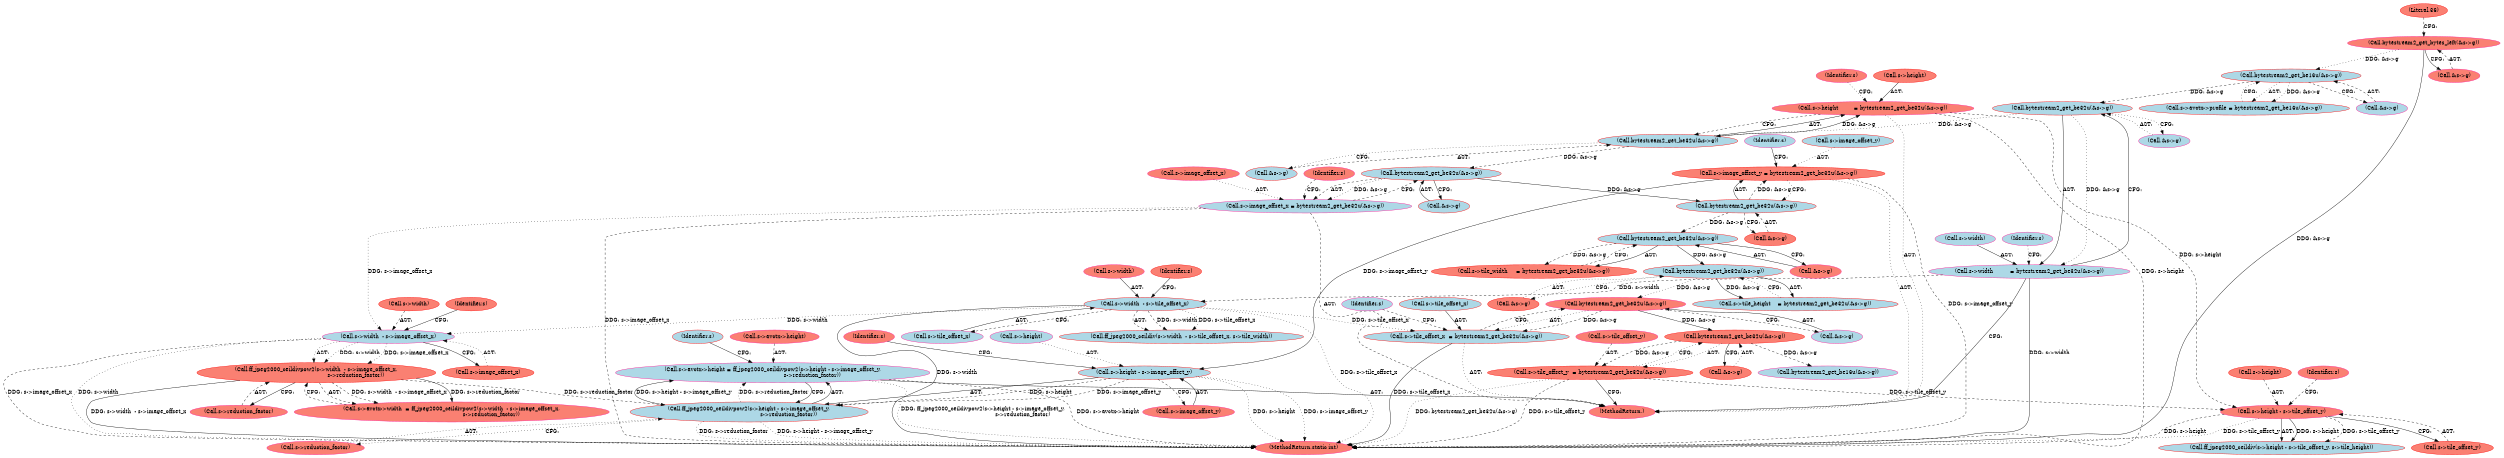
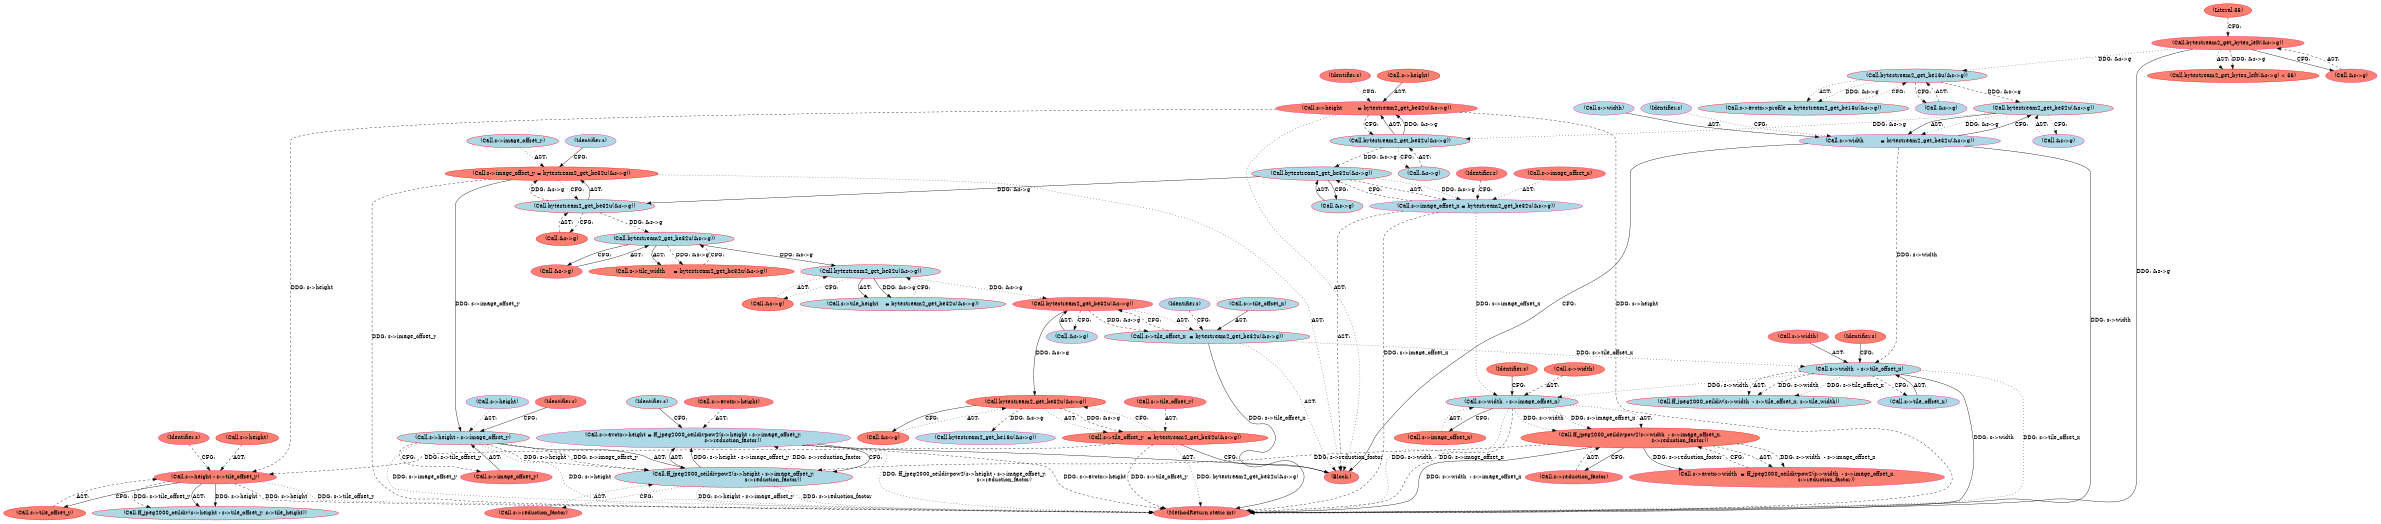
none -> (2233, 76)
(1305, 316) -> (1543, 354)
(388, 337) -> (1512, 402)
(1622, 412) -> (1341, 477)
